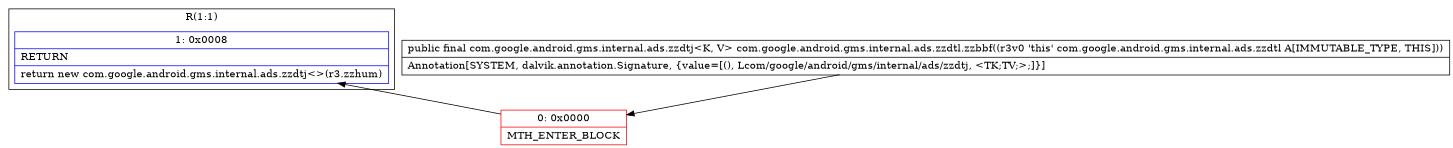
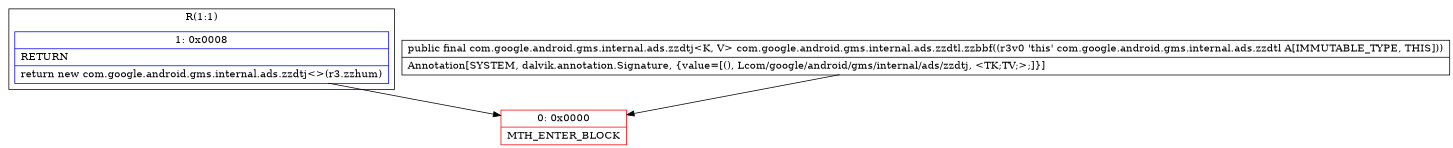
(423, 99) -> (411, 99)
